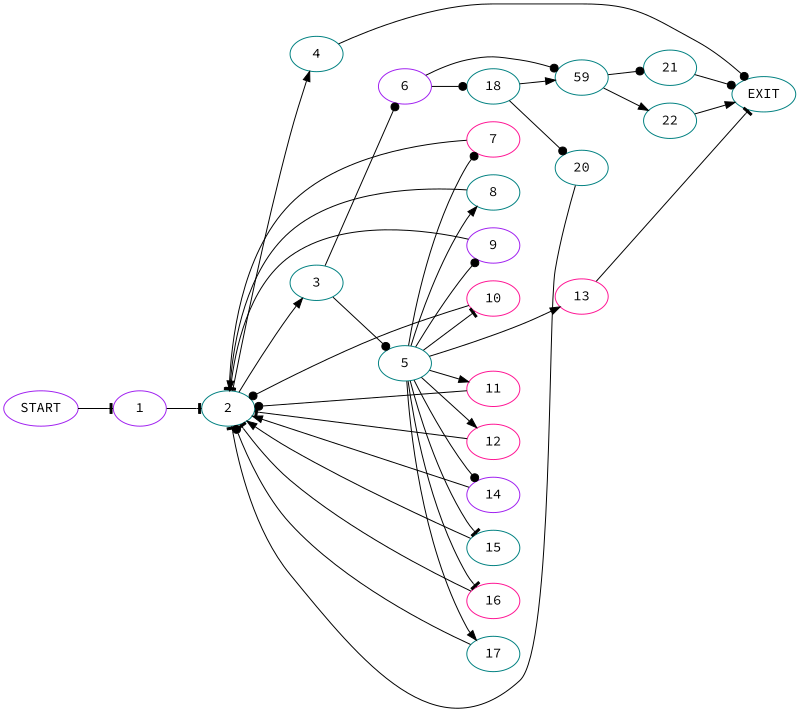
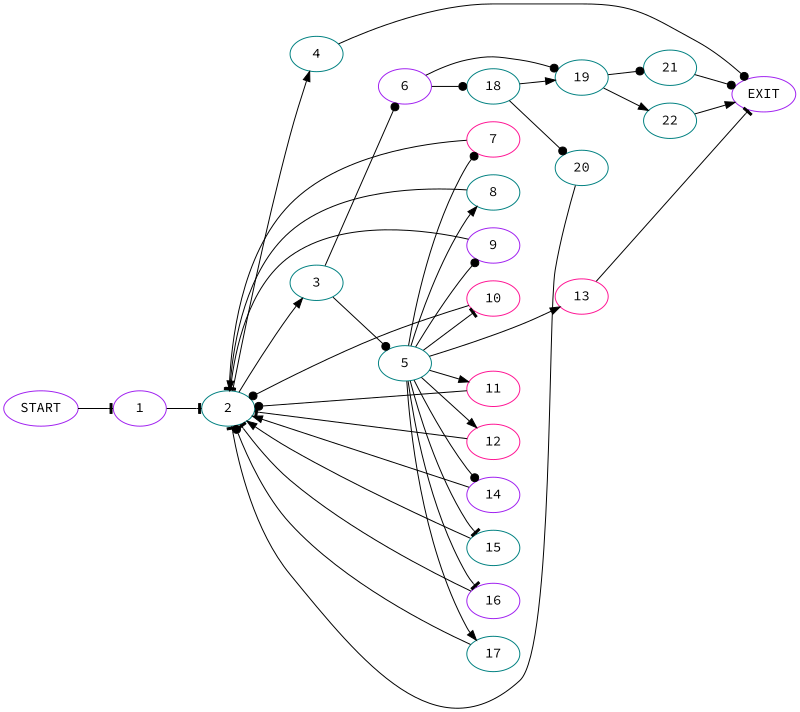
(582, 78) -> (582, 78)
(764, 94) -> (764, 94)
(493, 601) -> (493, 601)
